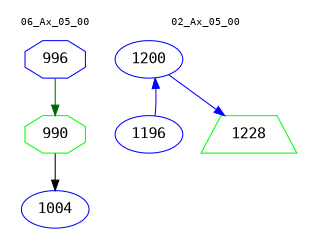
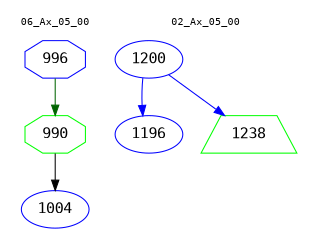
(156, 102) -> (142, 92)
(249, 134) -> (249, 134)
